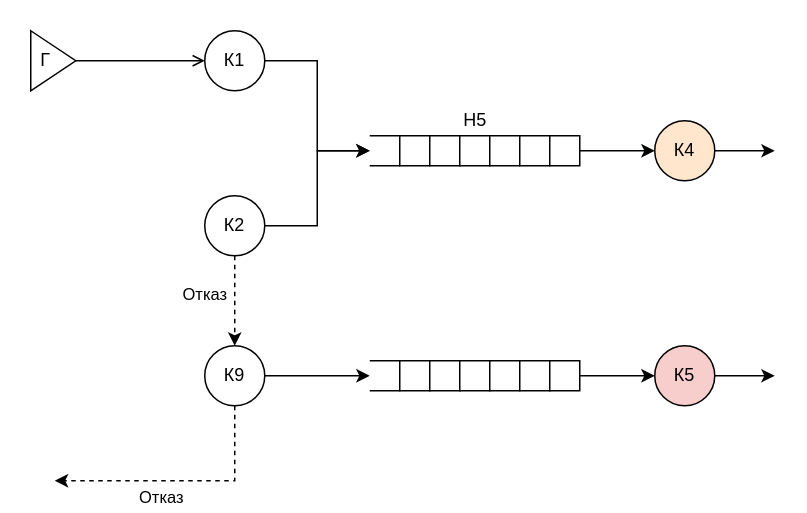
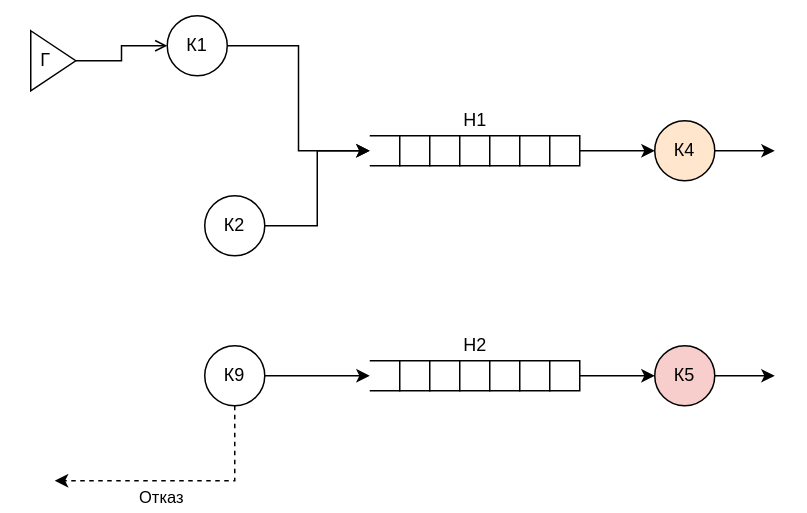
(235, 61) -> (197, 46)
(476, 121) -> (476, 121)
(235, 296) -> none
none -> (475, 346)
